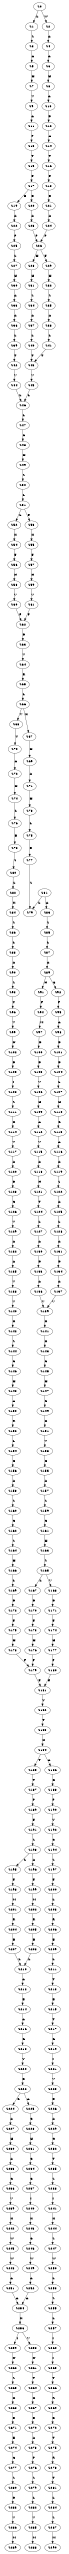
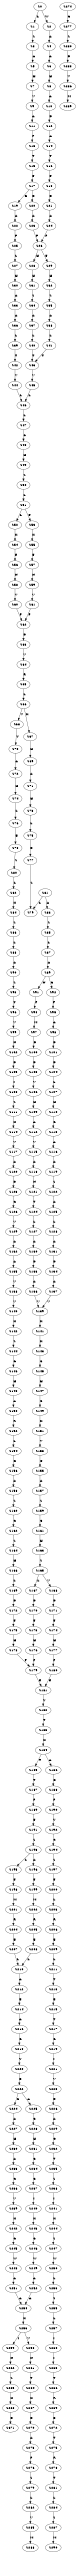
(12, 2239) -> (15, 2239)
(13, 2437) -> none
